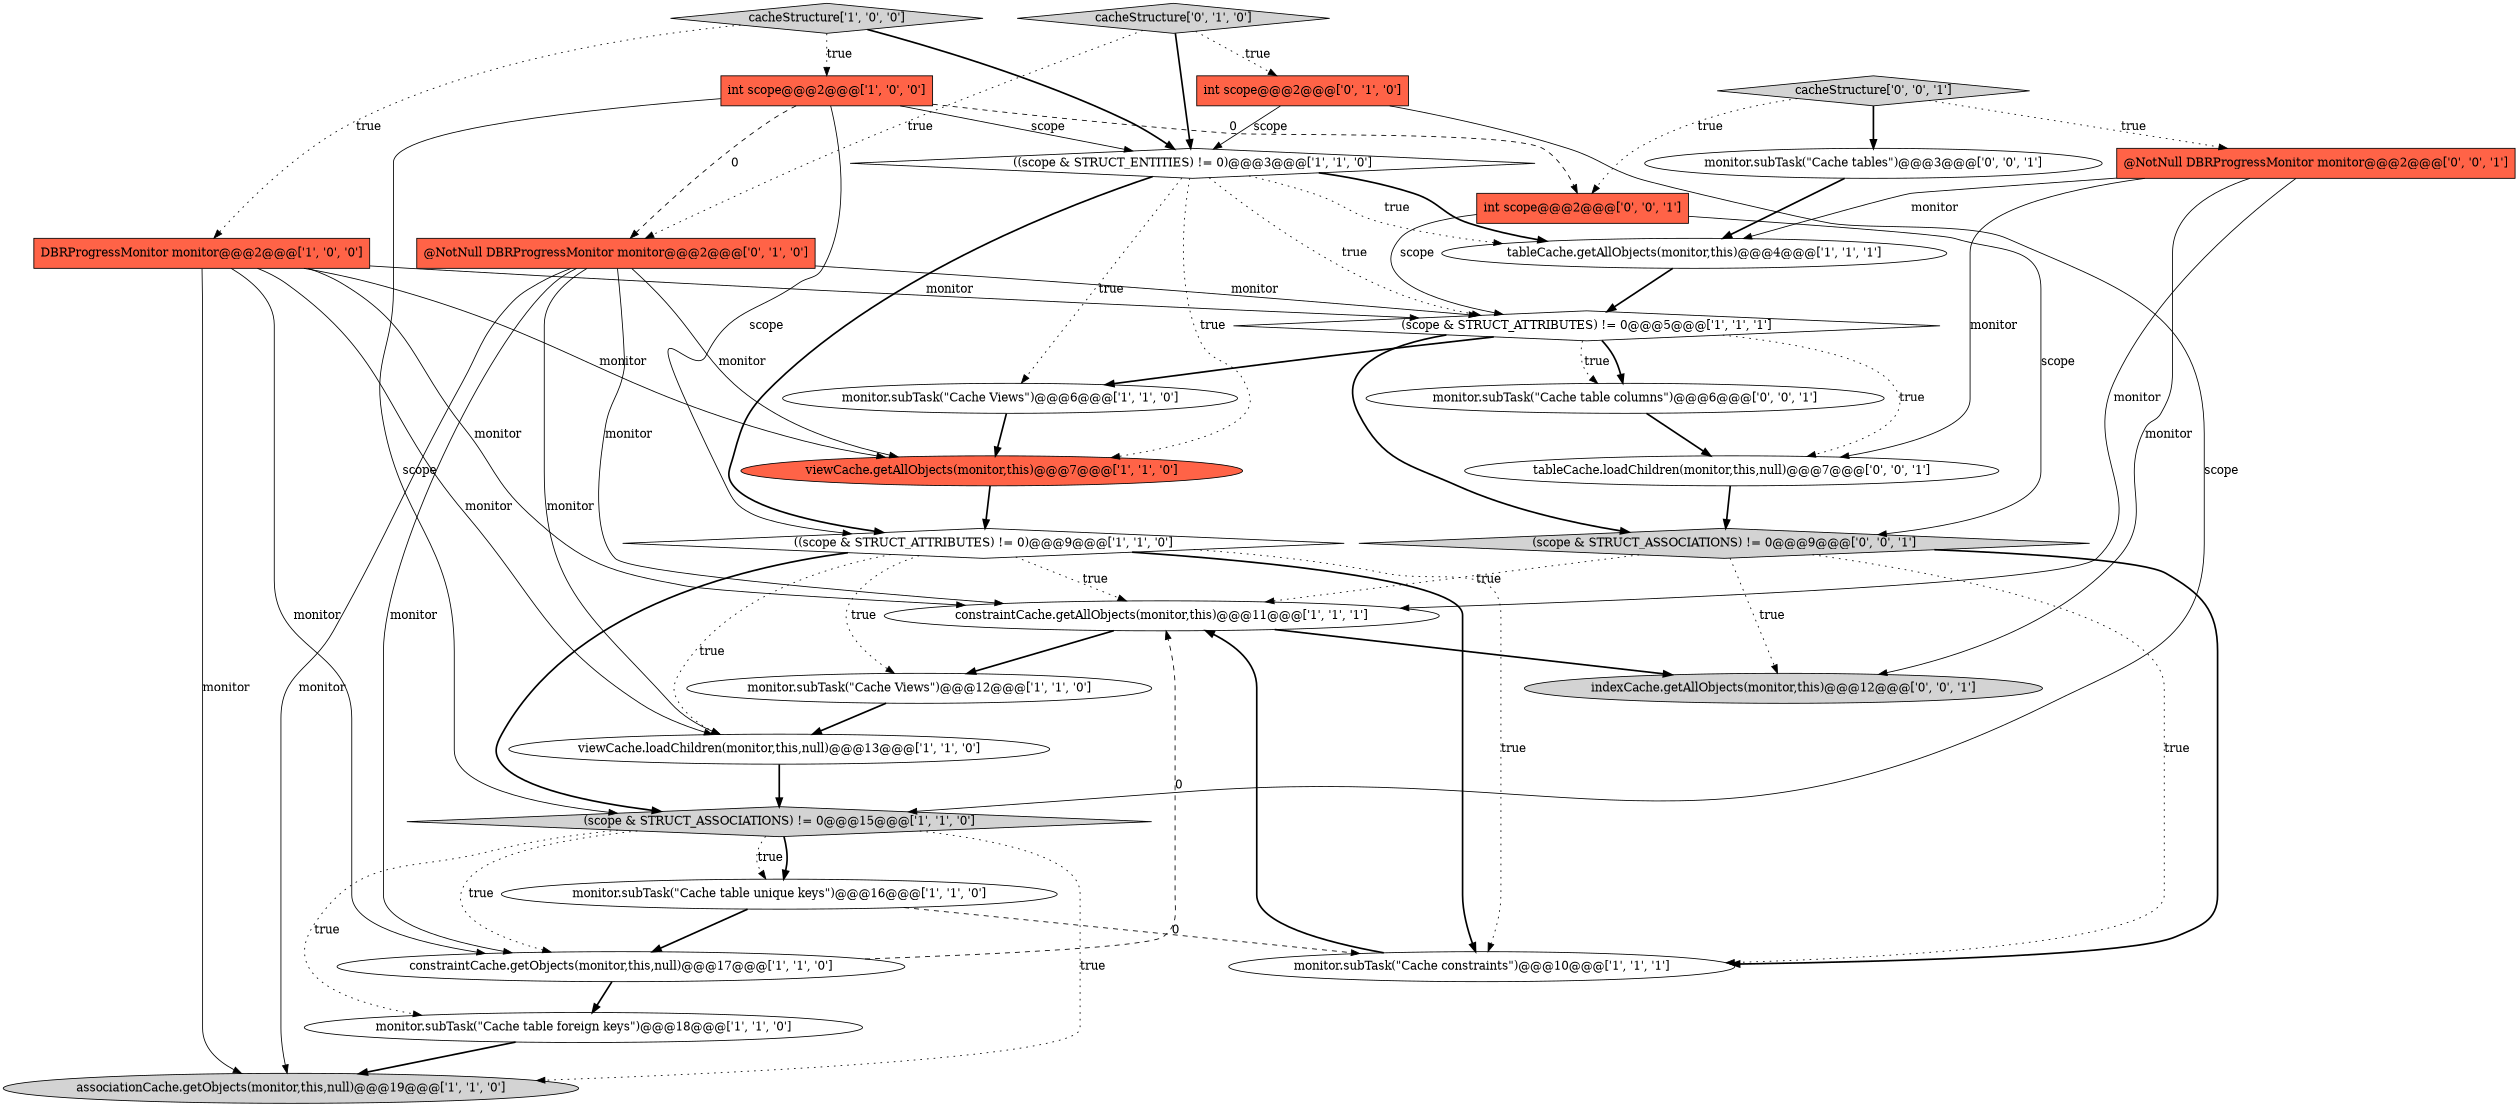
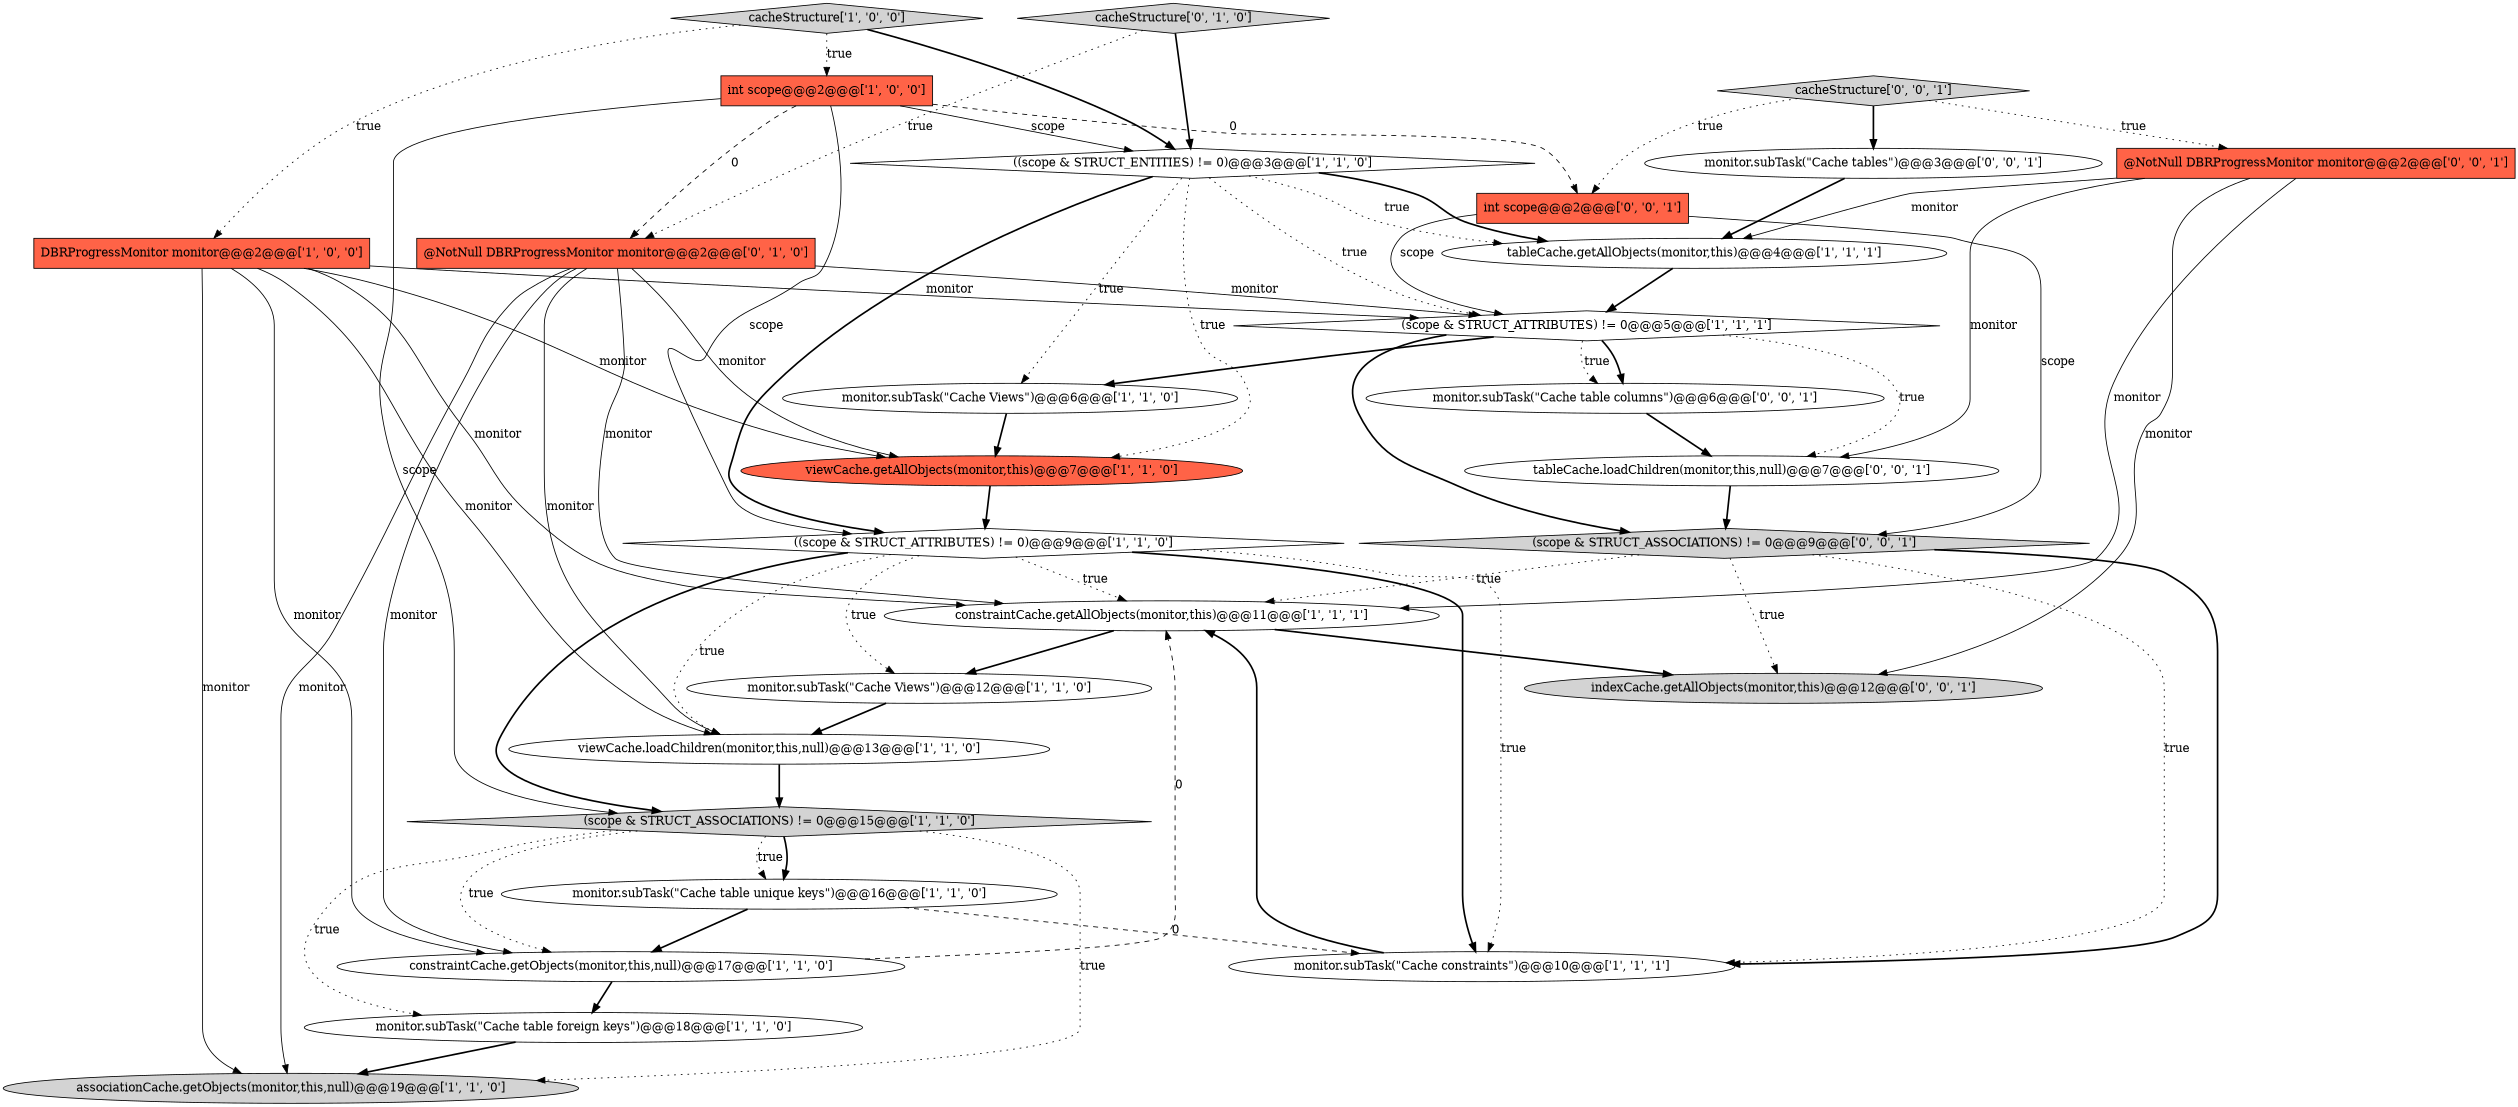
(1303, 91) -> none
